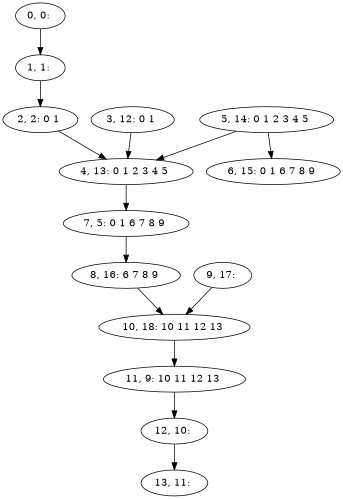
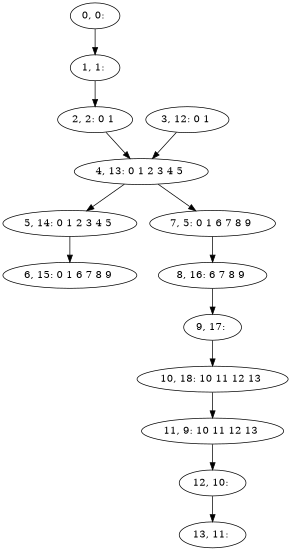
(200, 144) -> (109, 195)
(148, 299) -> (213, 298)
